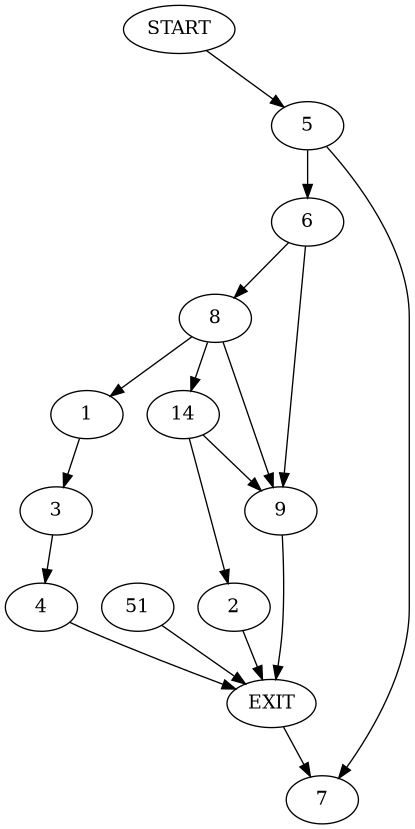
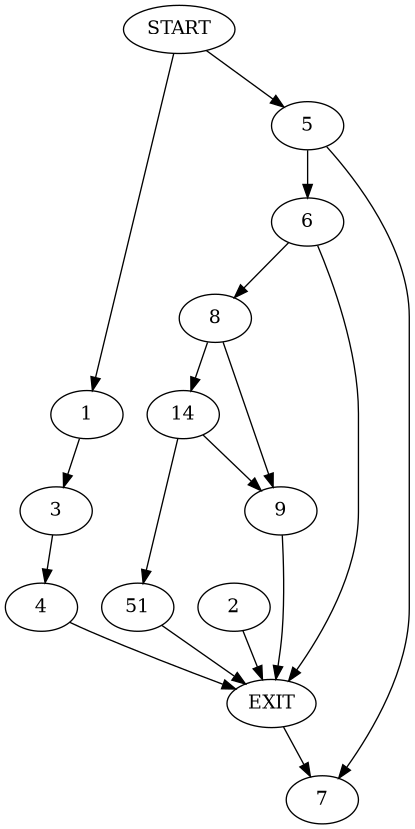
(295, 360) -> (358, 462)
(157, 363) -> (135, 215)
(207, 504) -> (162, 504)
